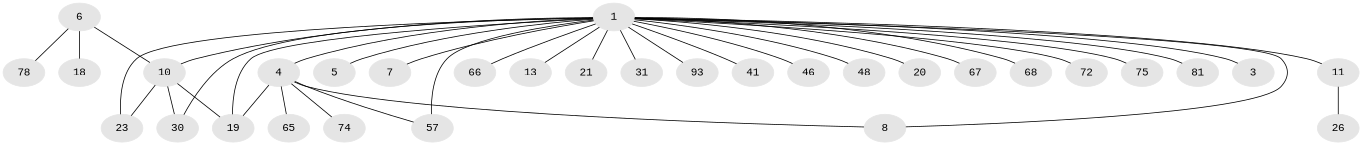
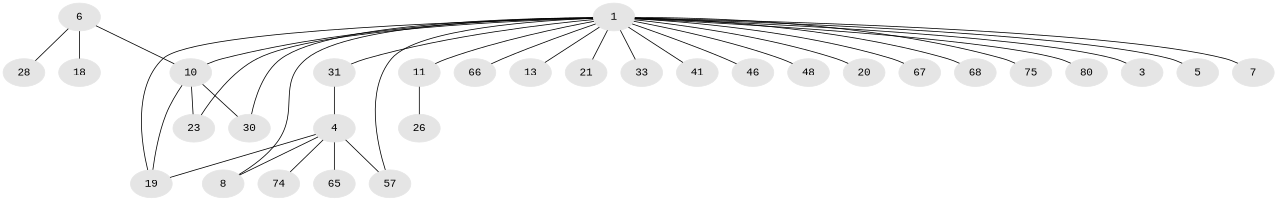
(412, 36) -> (334, 100)
(24, 73) -> (24, 73)
(697, 73) -> (642, 73)
(1087, 73) -> none
(1198, 73) -> (1087, 73)
